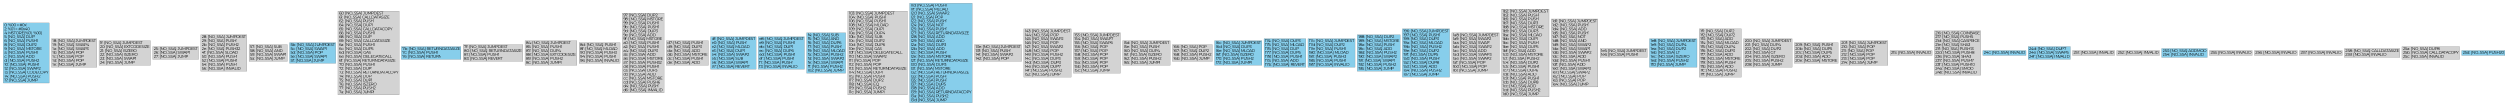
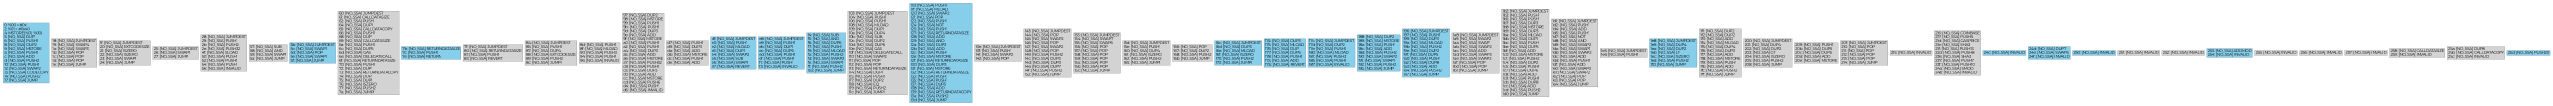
none -> (2094, 53)
